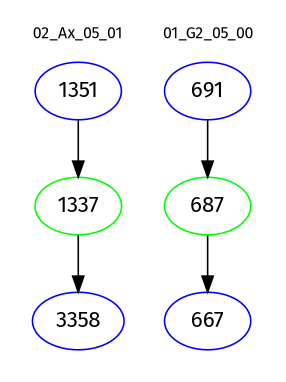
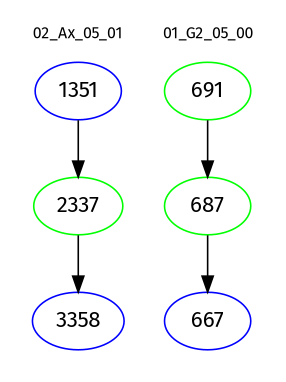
(208, 91) -> (208, 91)
(78, 206) -> (78, 206)
